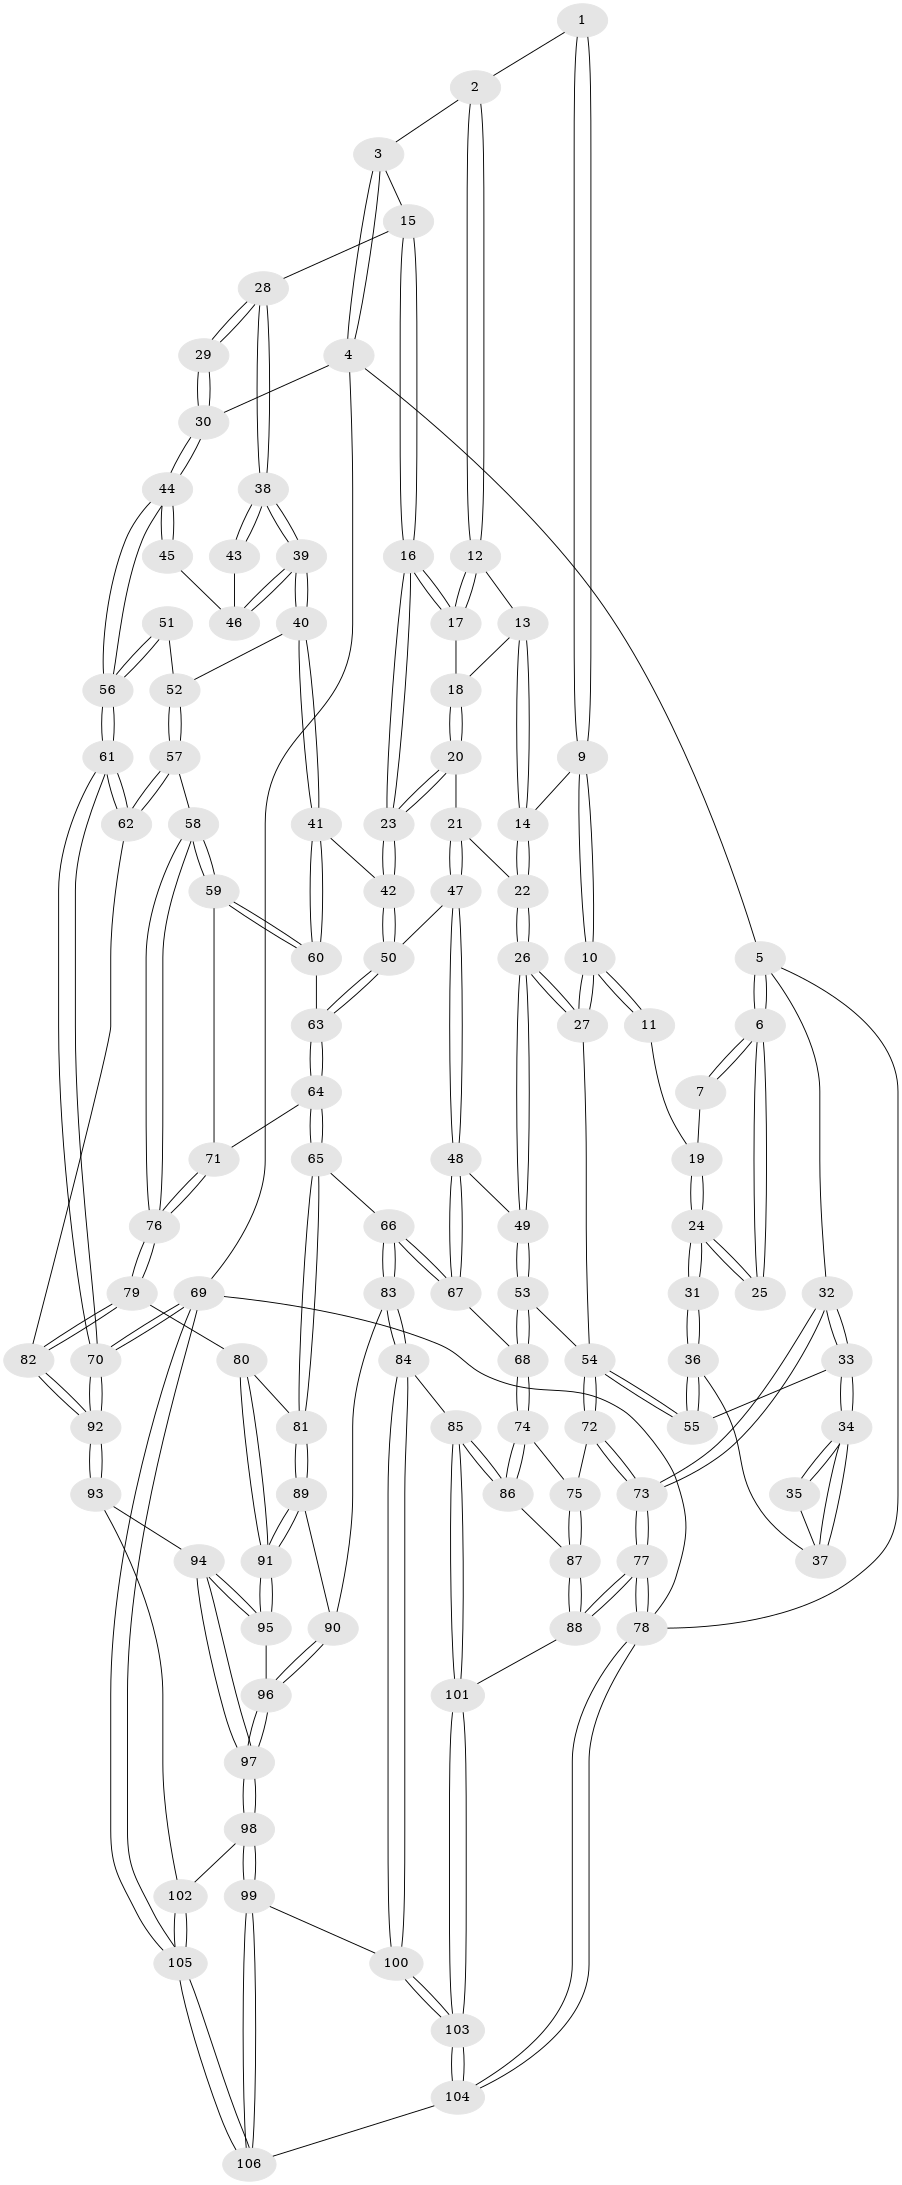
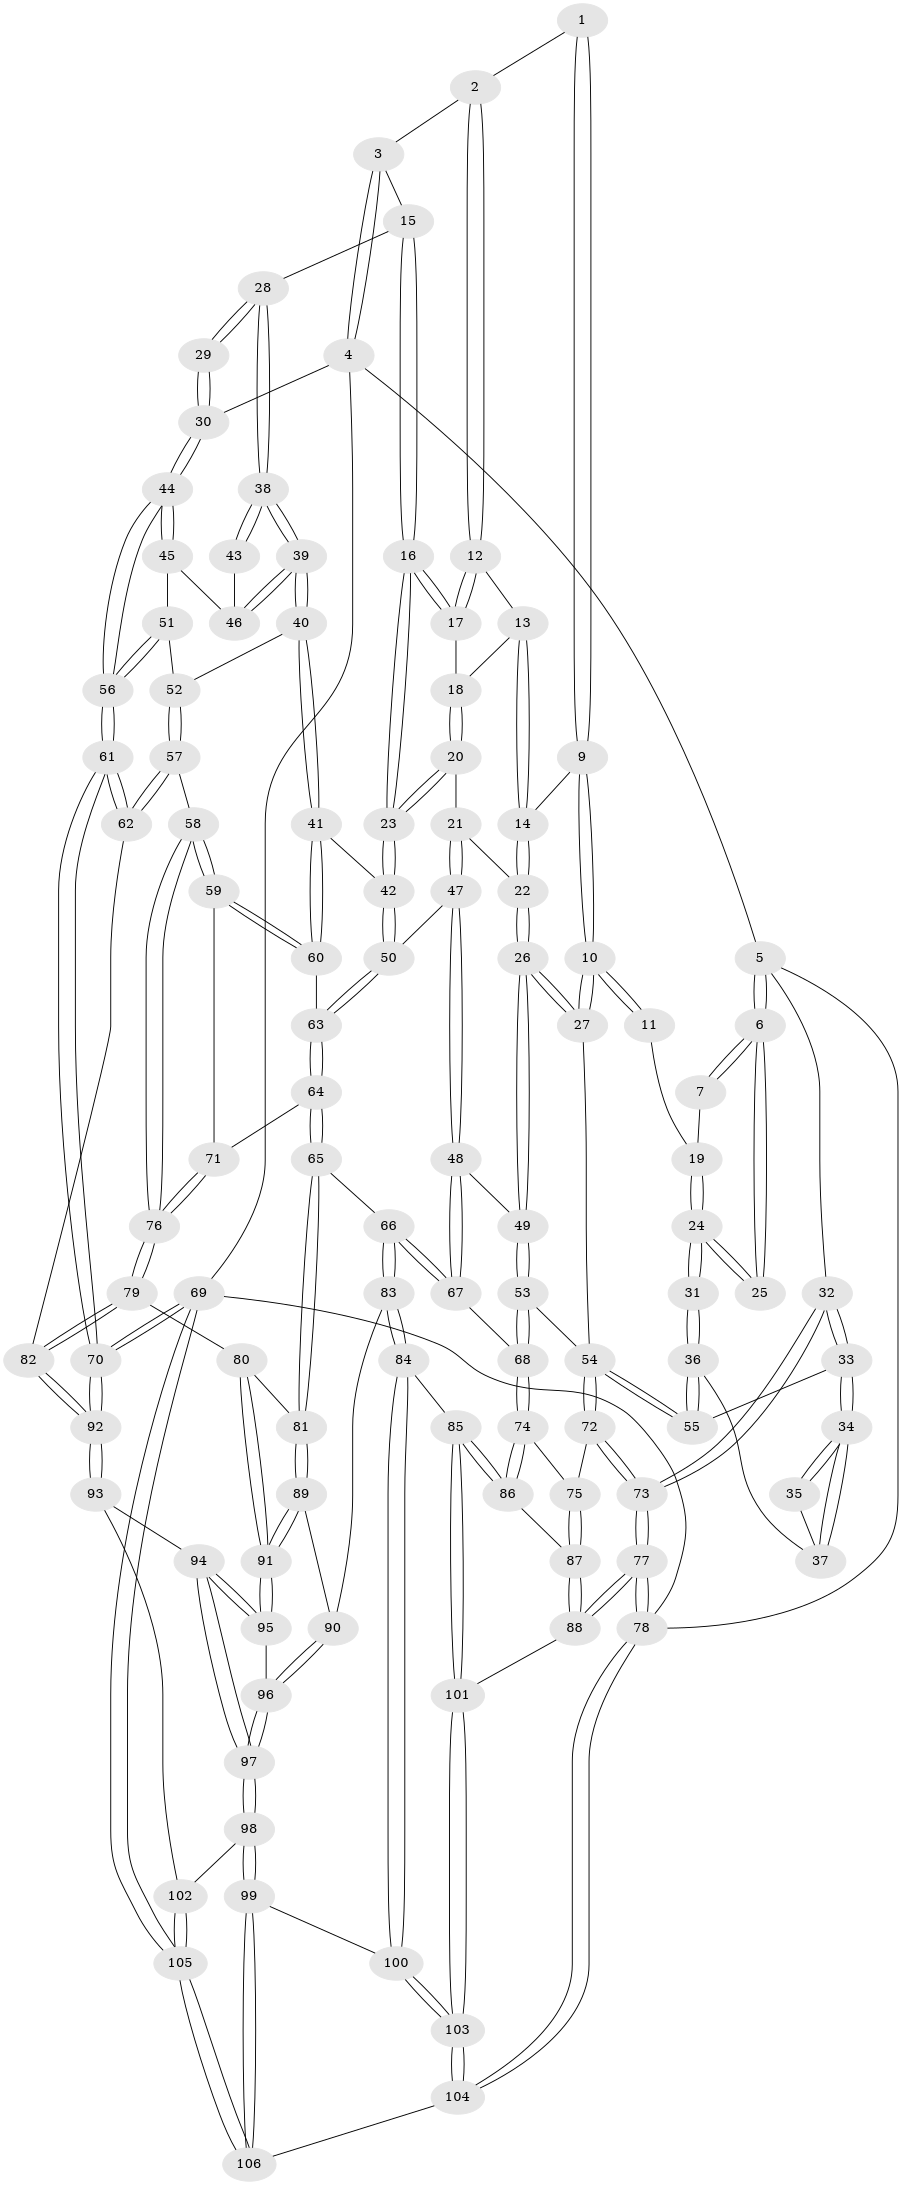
none -> (168, 590)
